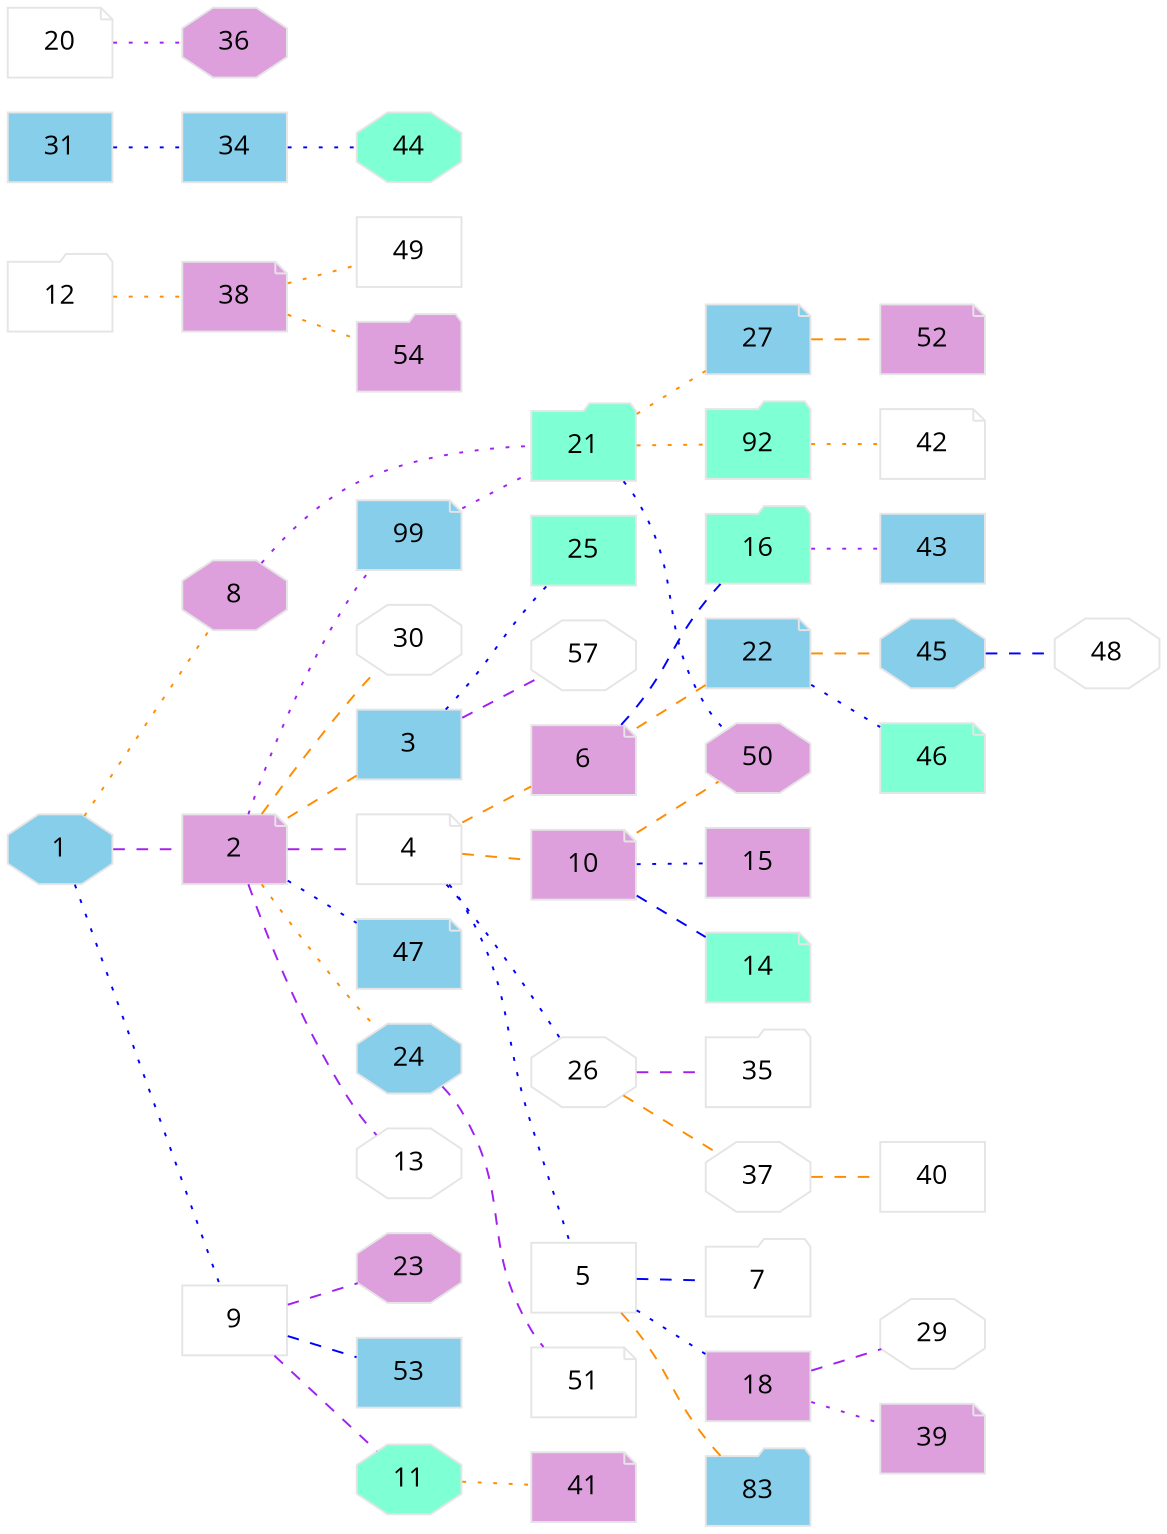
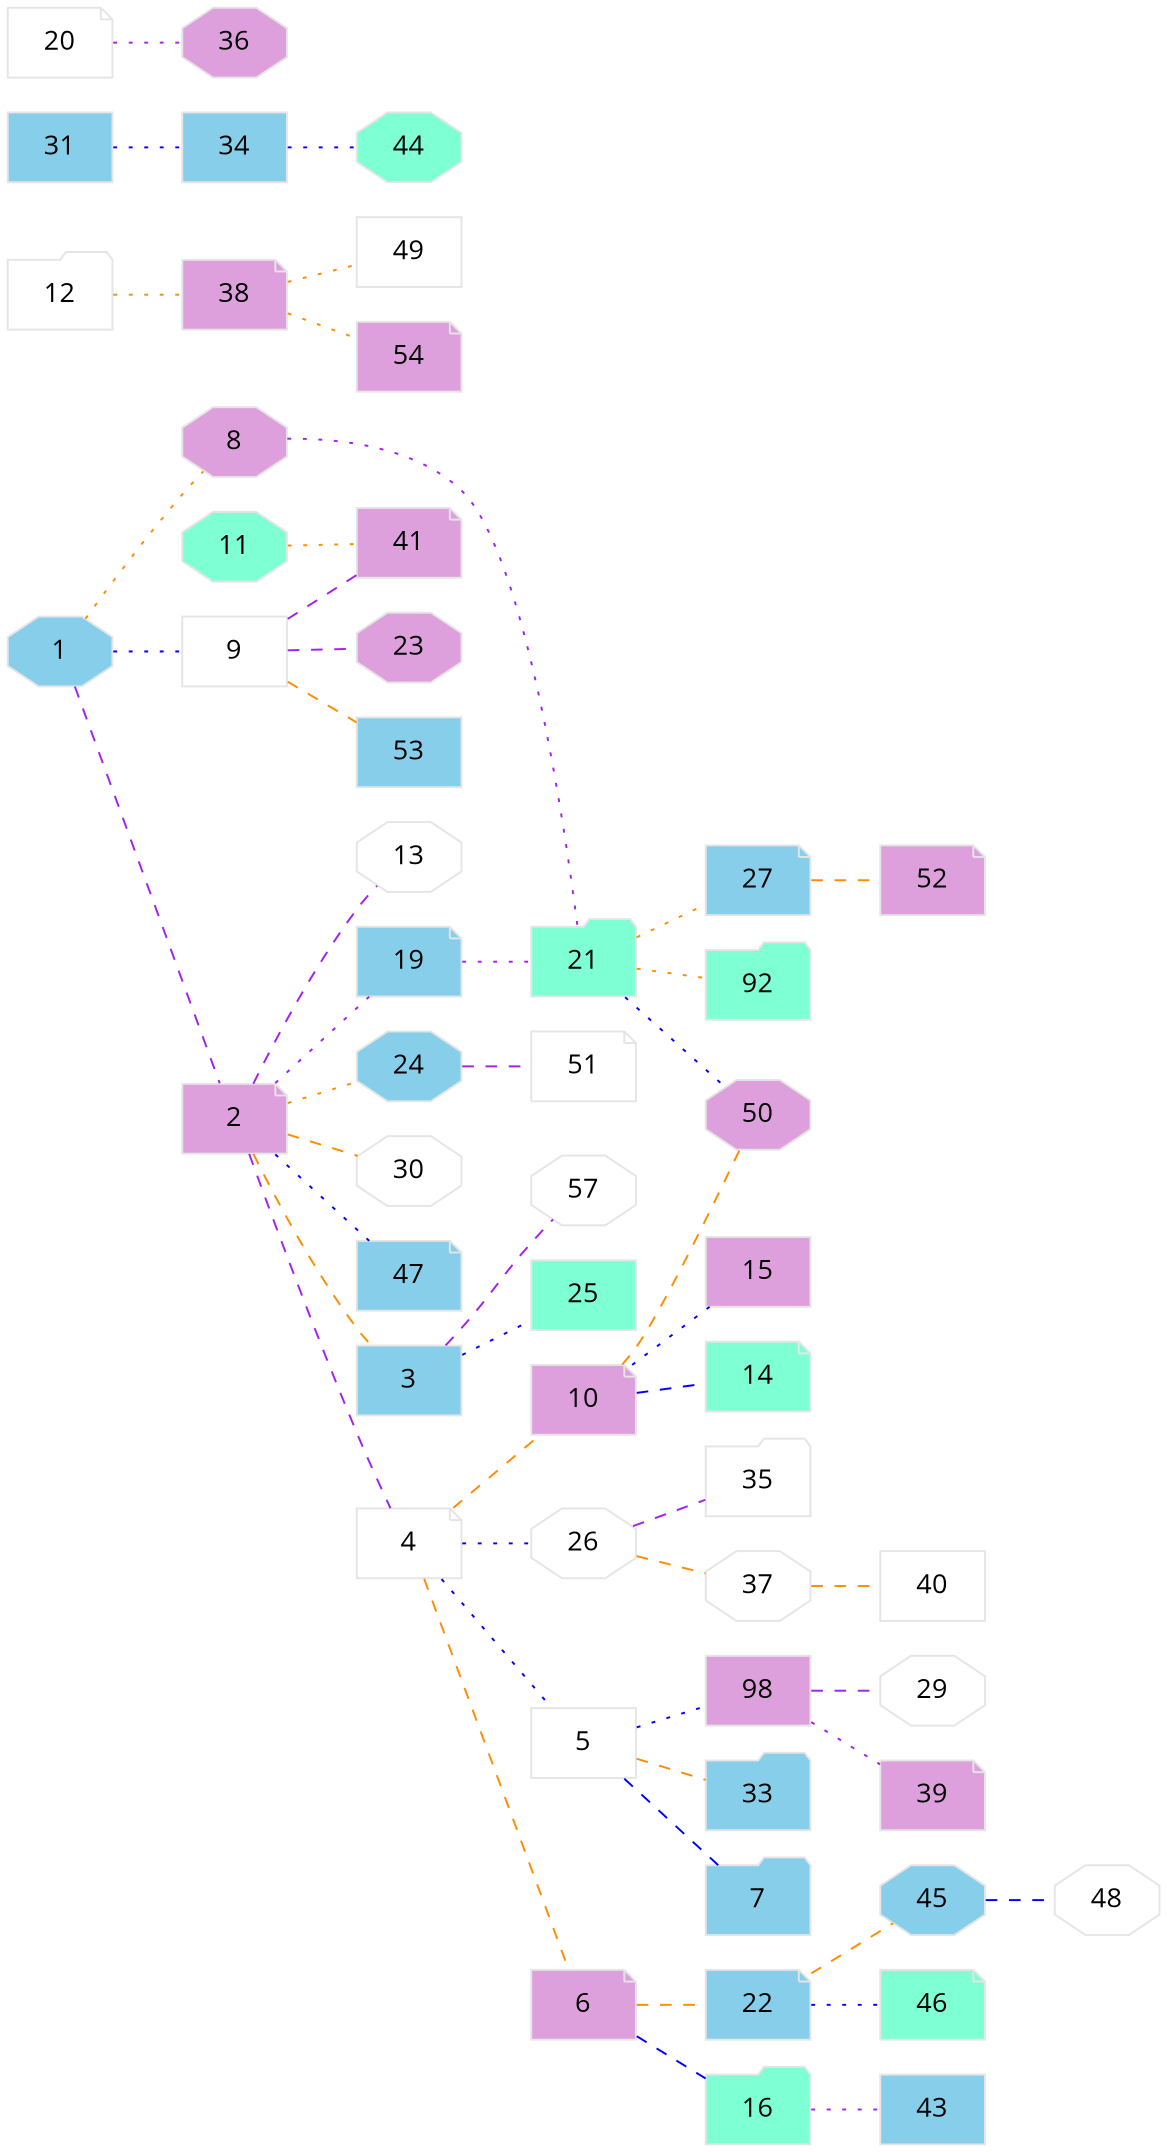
(409, 357) -> (409, 357)
(933, 444) -> none
(409, 535) -> (409, 962)
(758, 1282) -> (758, 1900)
(322, 1347) -> (322, 702)
(758, 1386) -> (758, 1691)
(326, 1403) -> (322, 597)
(758, 1491) -> (758, 1795)
